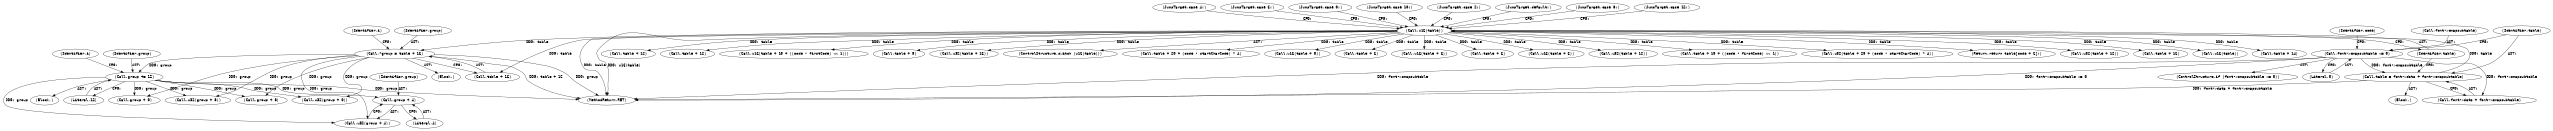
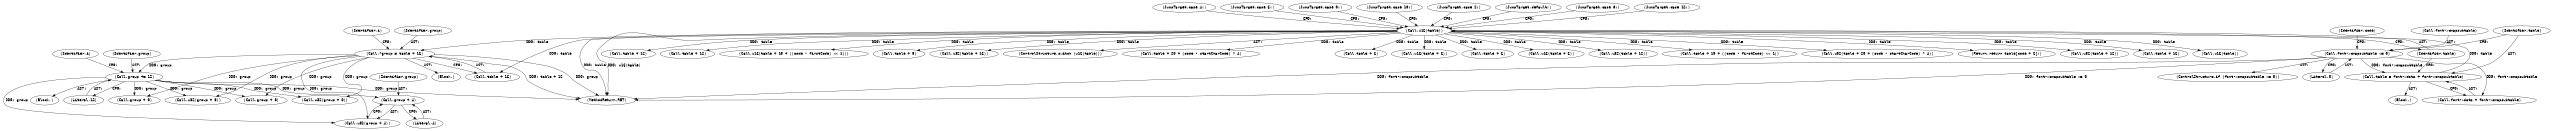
(1297, 54) -> none
(2279, 54) -> none
(1502, 93) -> none
